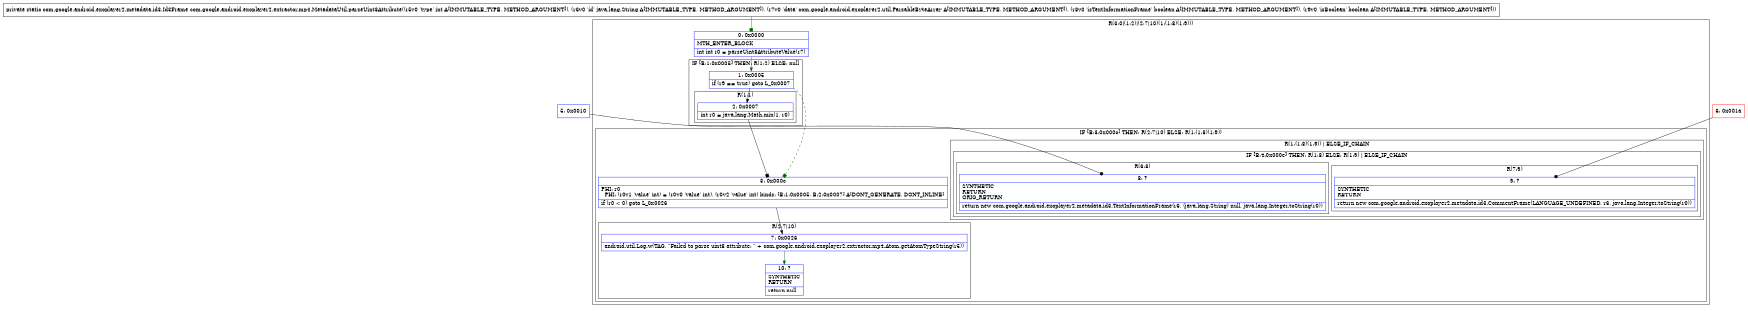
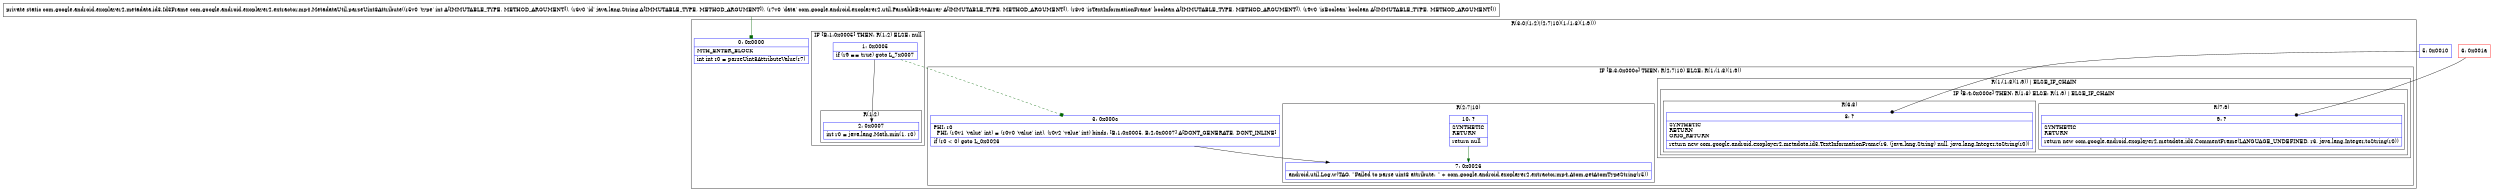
(751, 62) -> none
(751, 84) -> (875, 55)
(745, 96) -> (871, 115)
(757, 147) -> none
(784, 256) -> (1468, 152)
